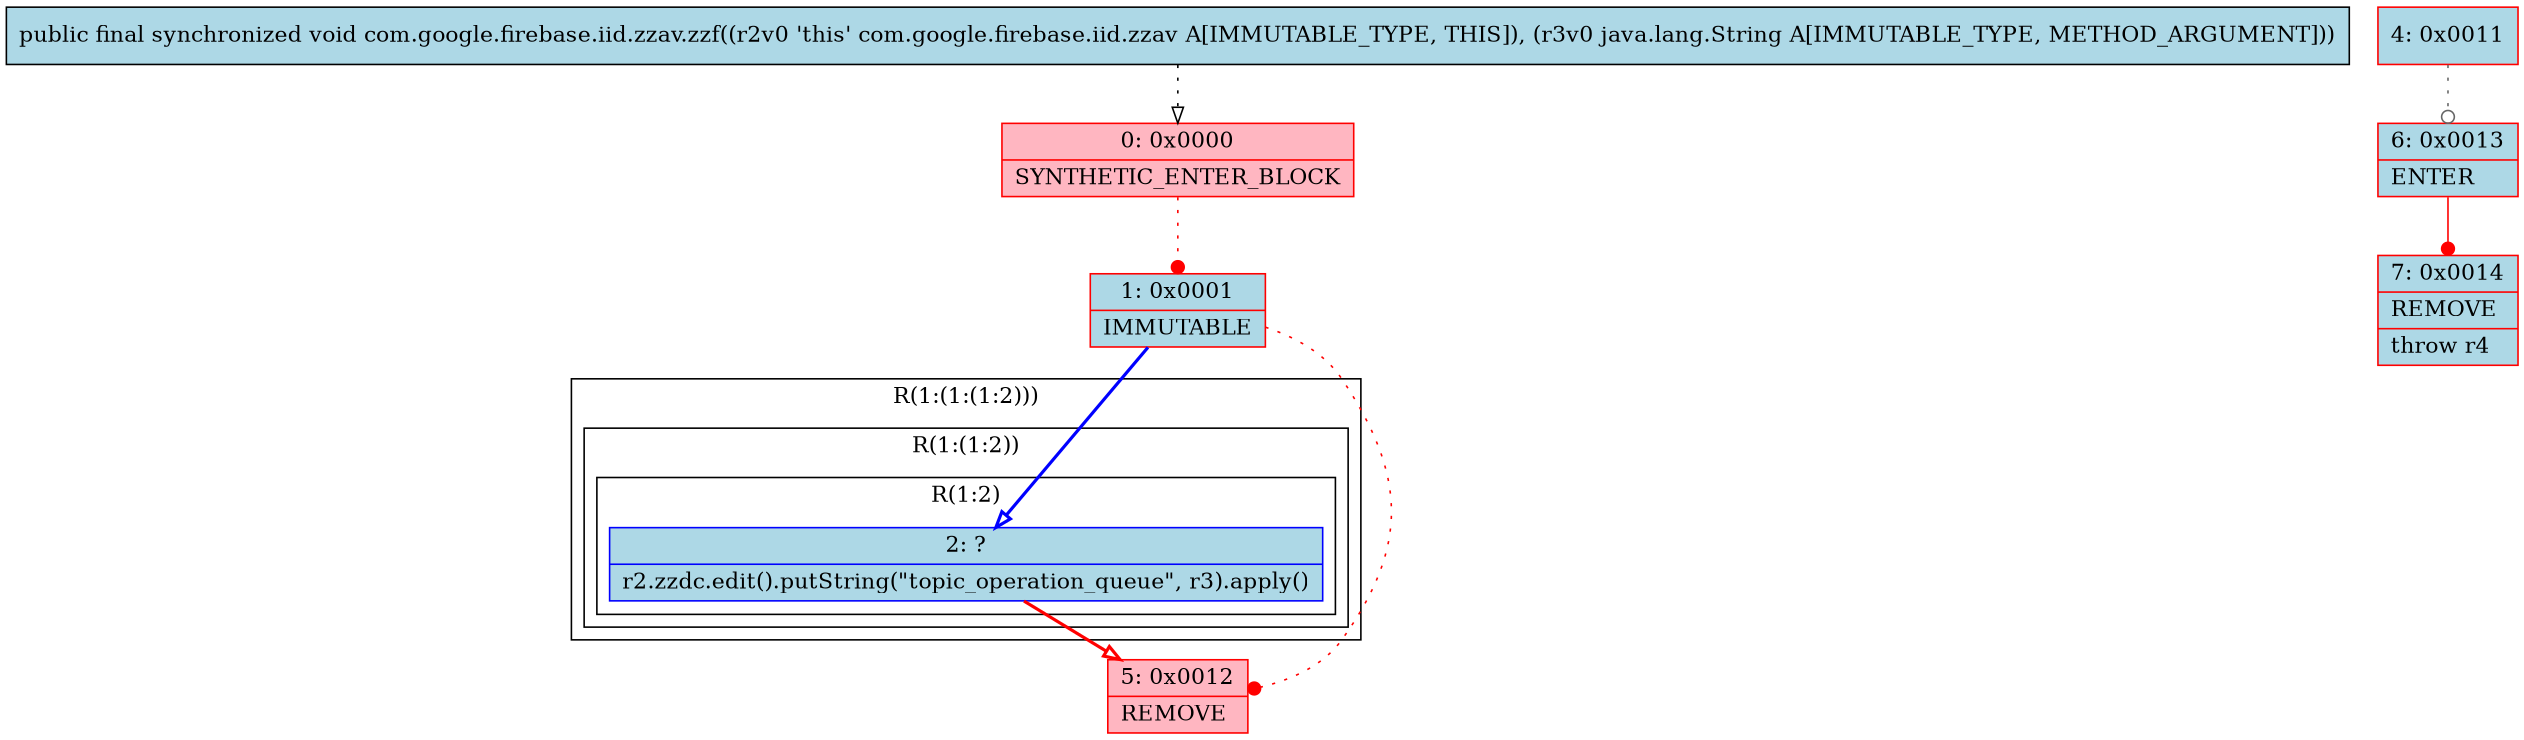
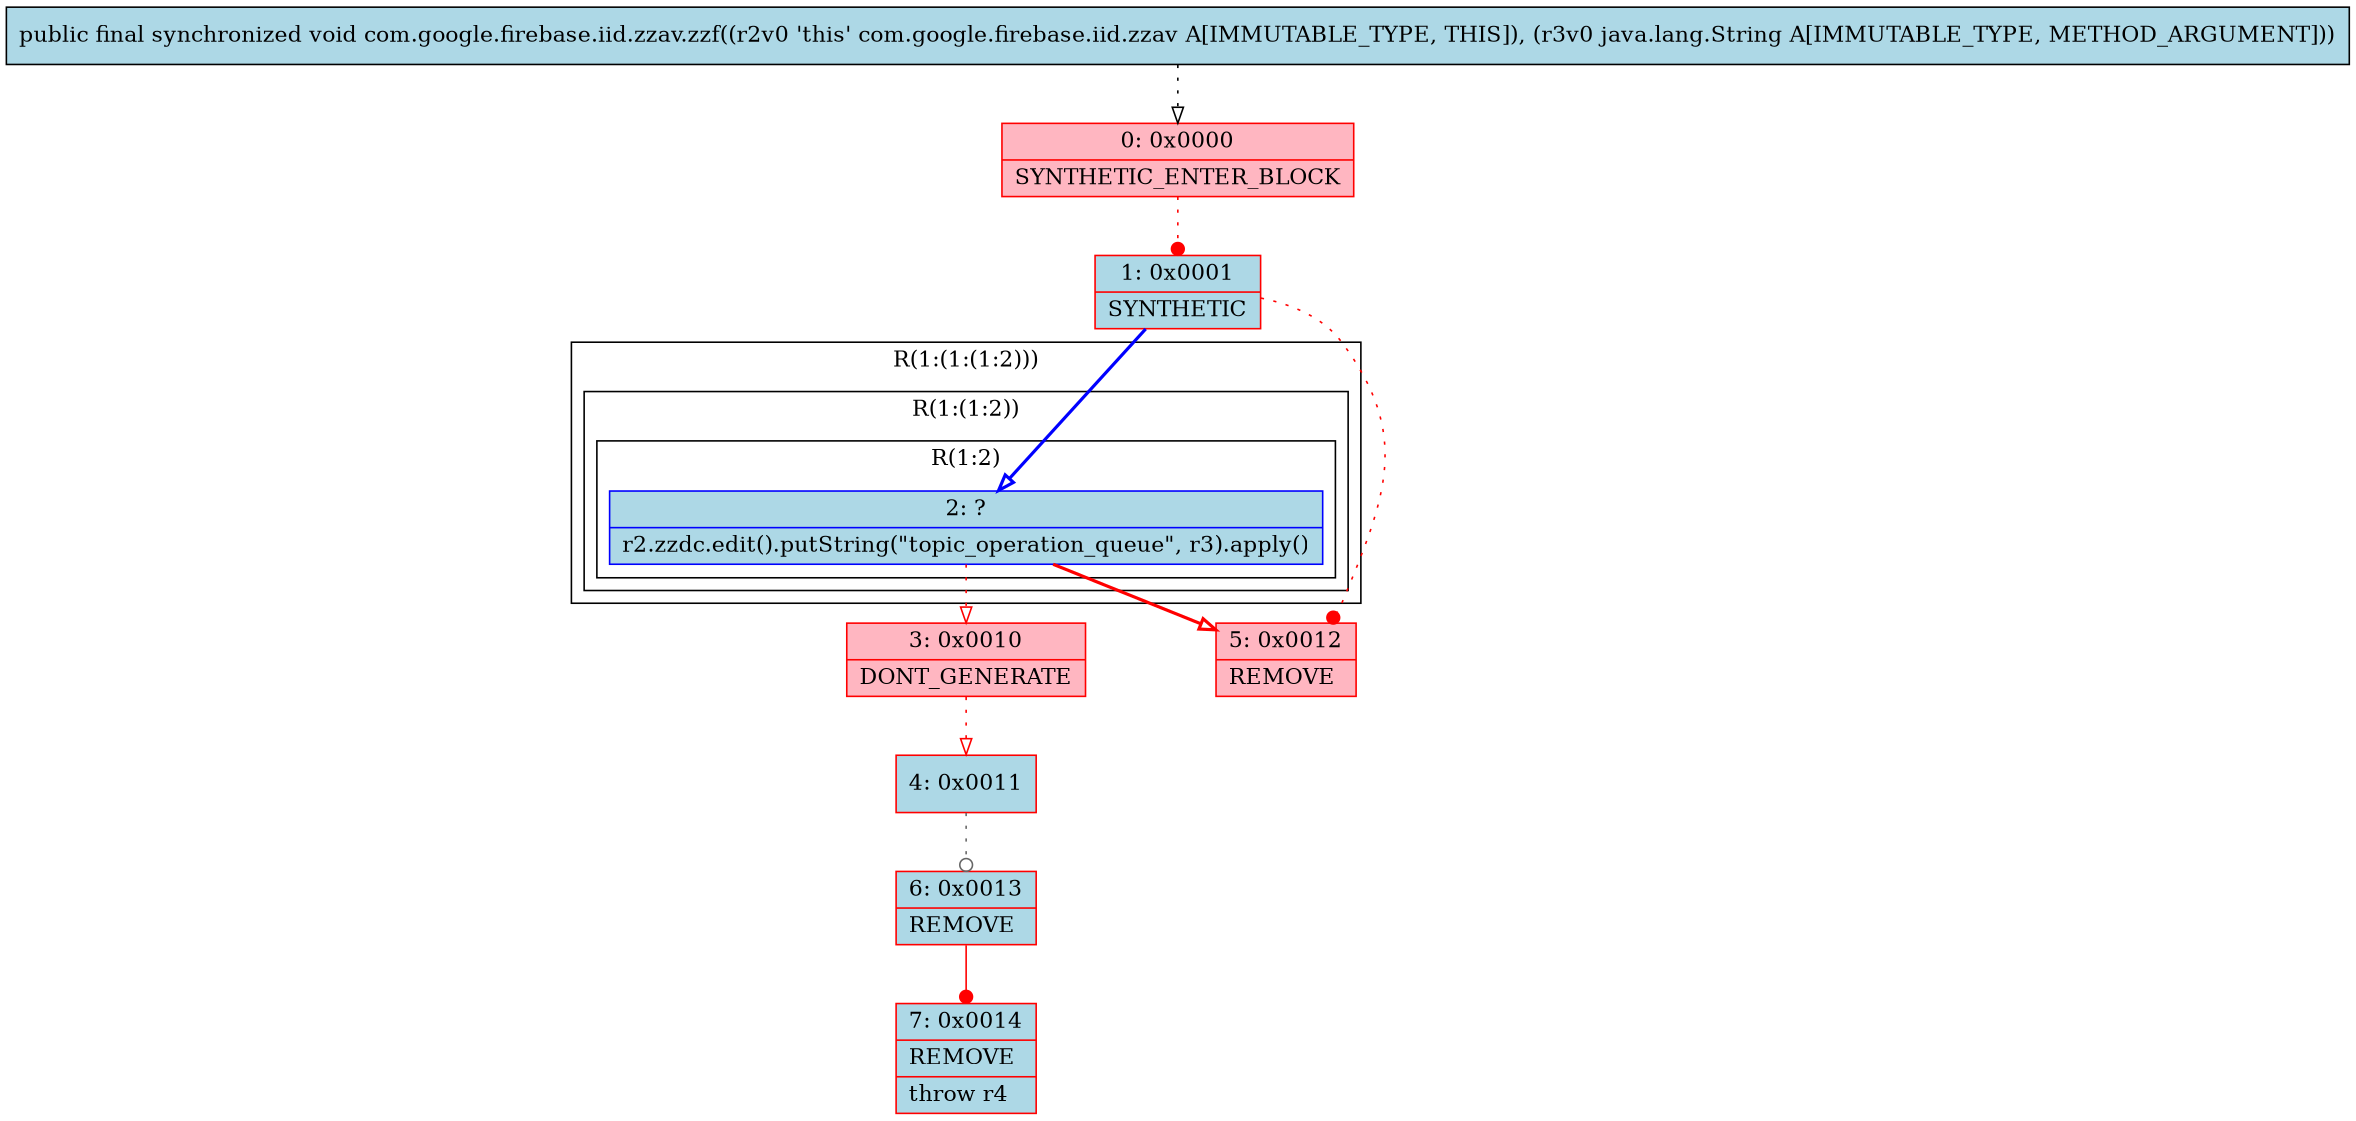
(2433, 177) -> (962, 926)
(1178, 328) -> (1178, 310)
none -> (966, 660)
